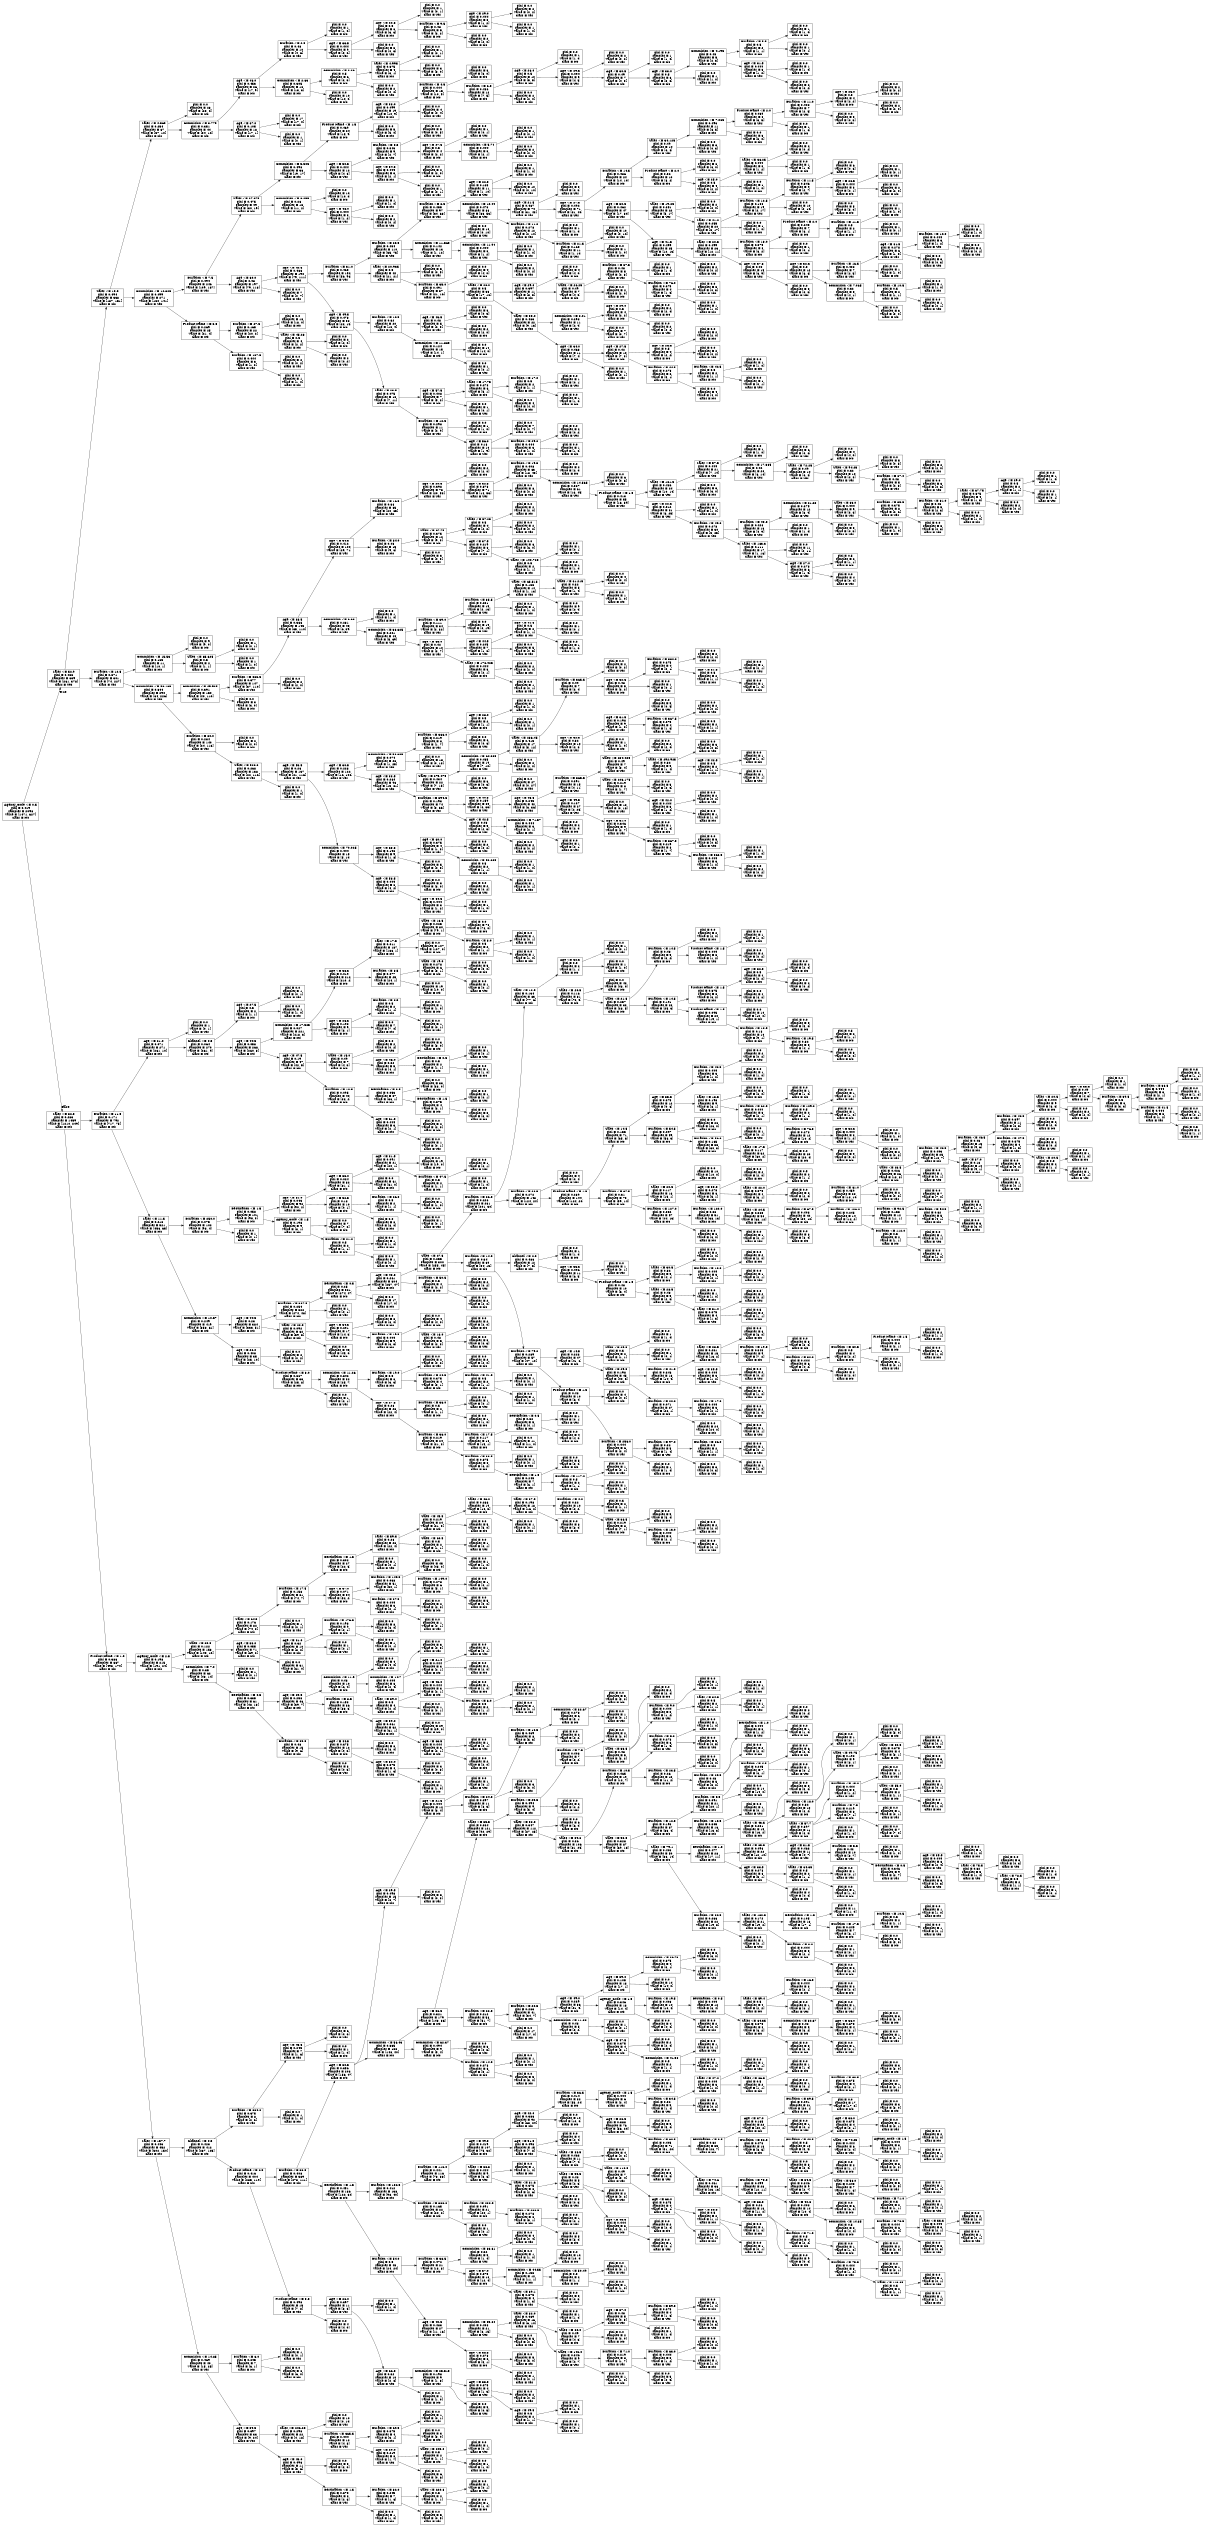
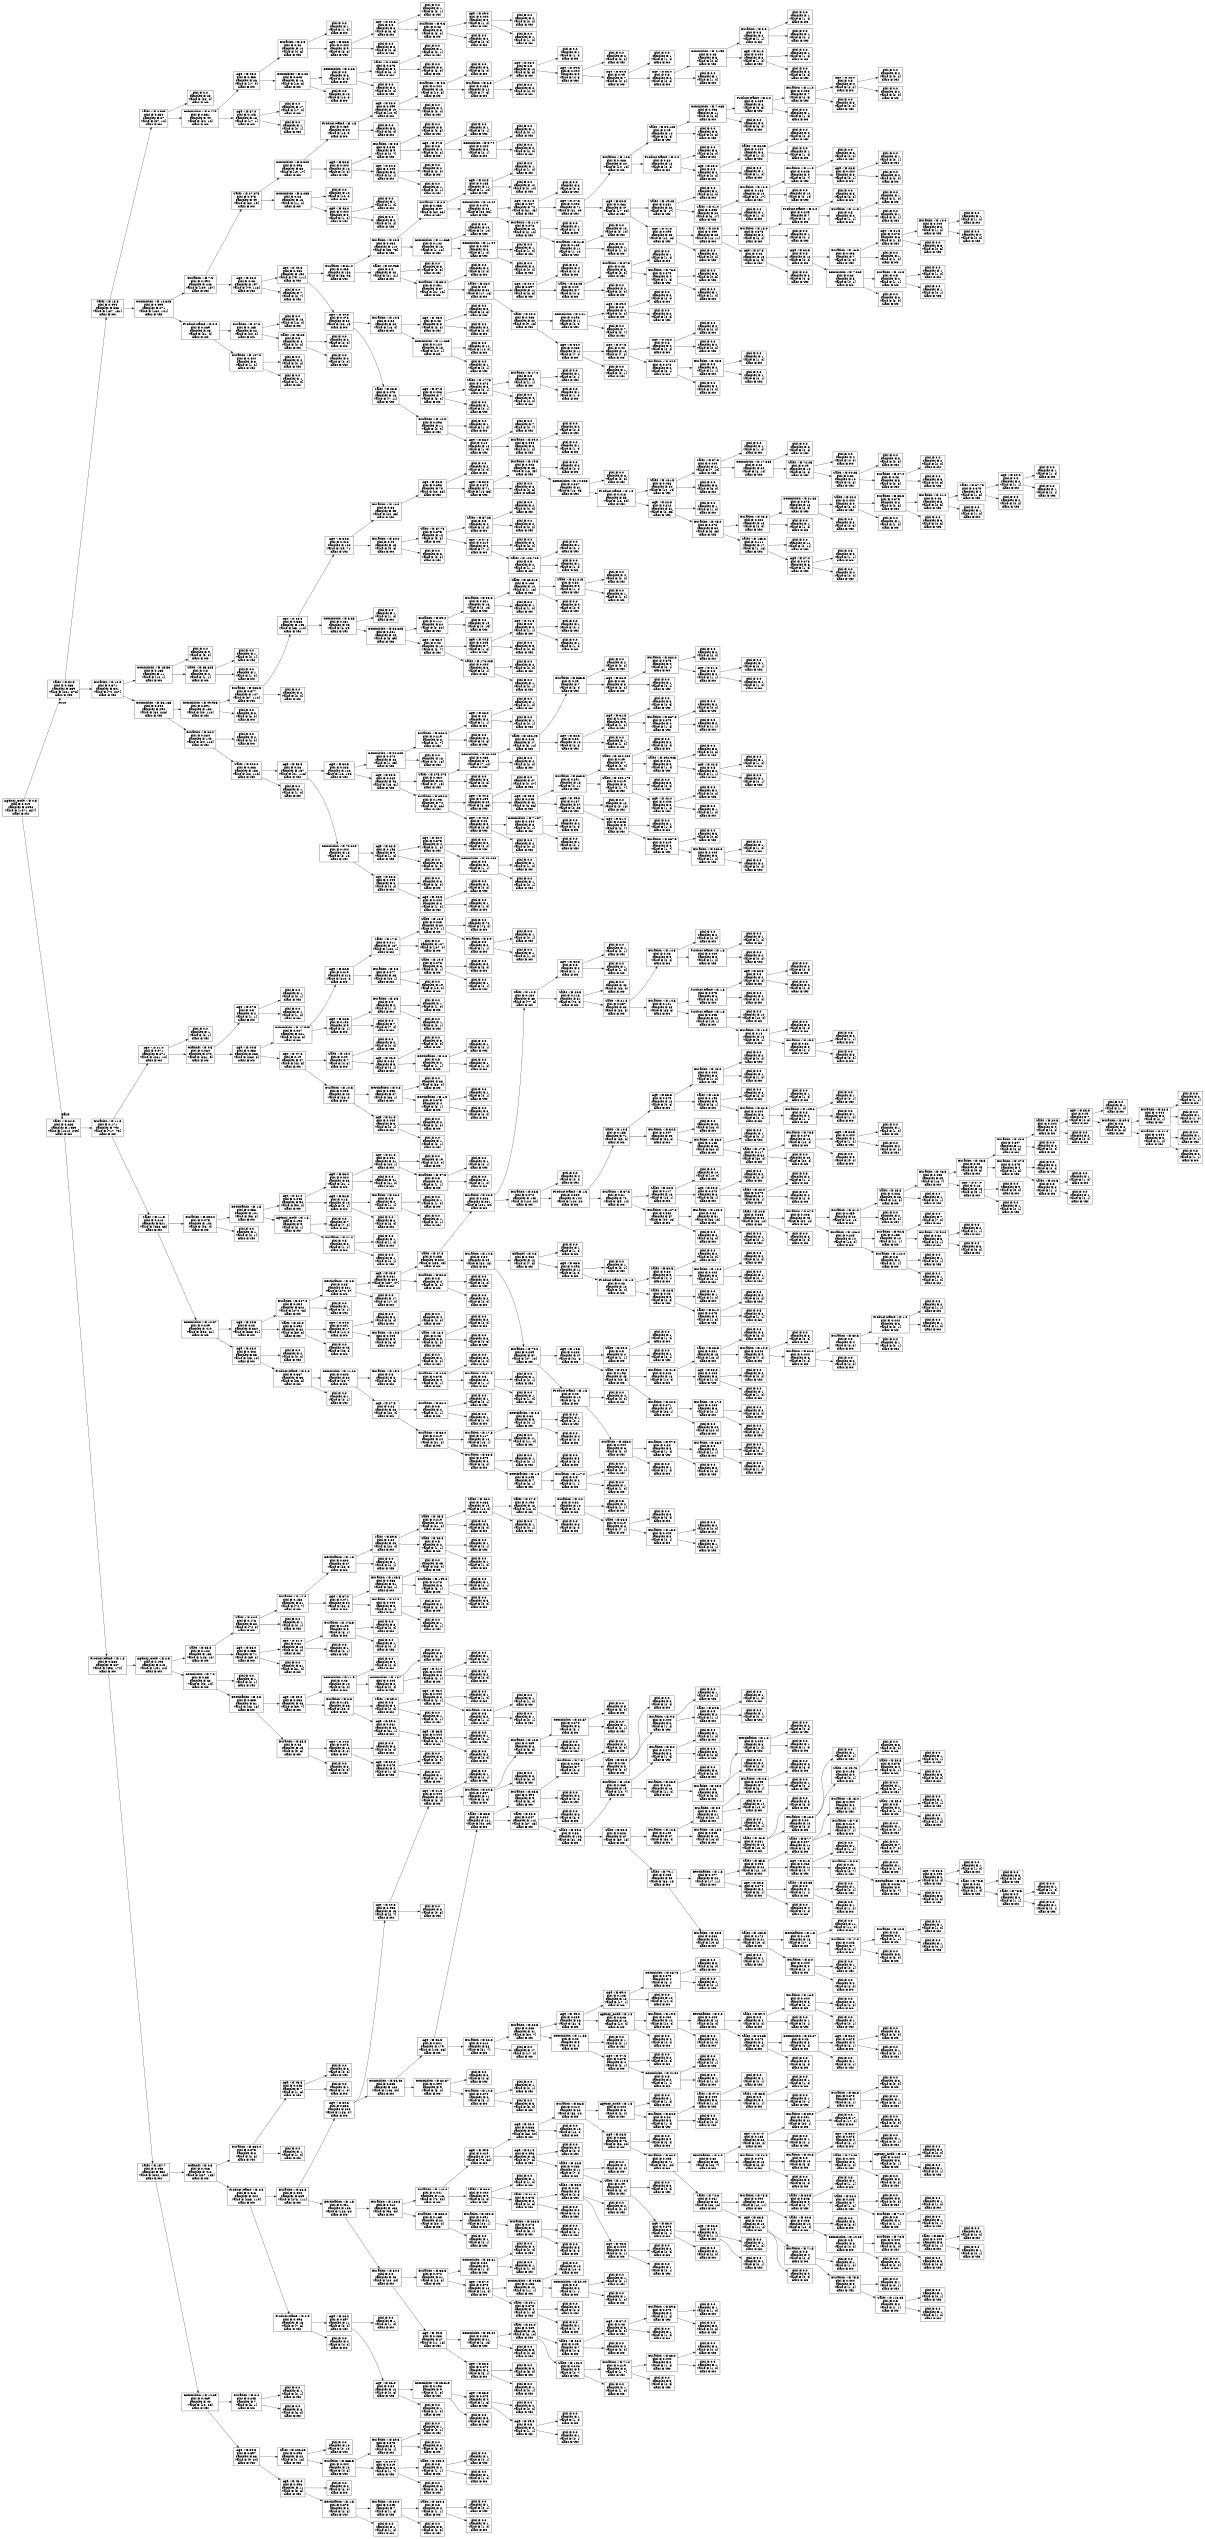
(525, 490) -> (525, 489)
(432, 1728) -> none
